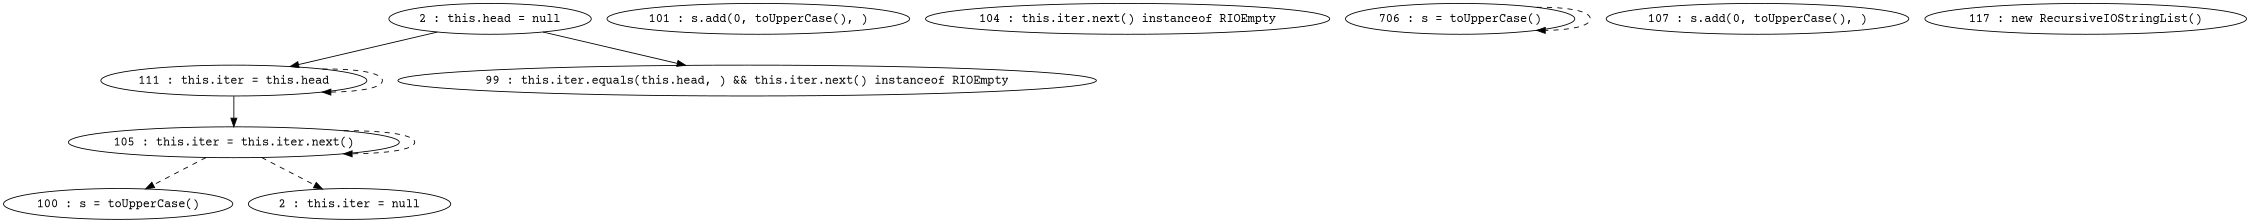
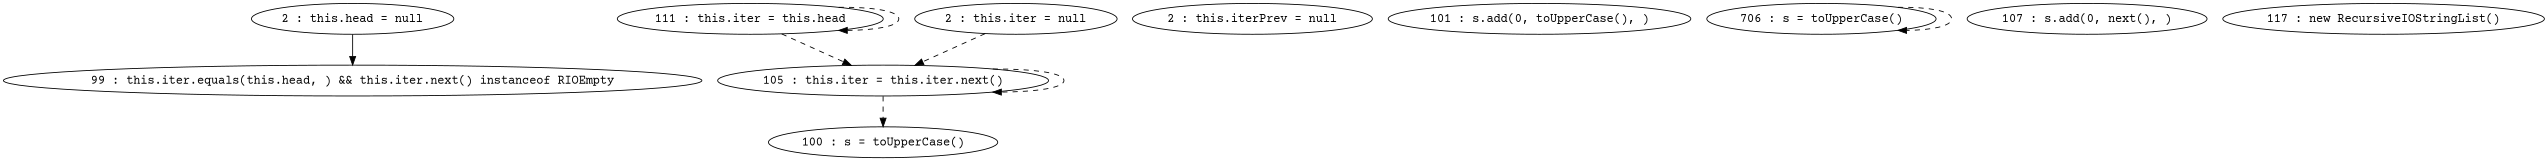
(1128, 19) -> none
none -> (1252, 19)
(1758, 19) -> (2087, 19)
(368, 48) -> none
(234, 107) -> (813, 48)
(288, 171) -> (954, 48)
